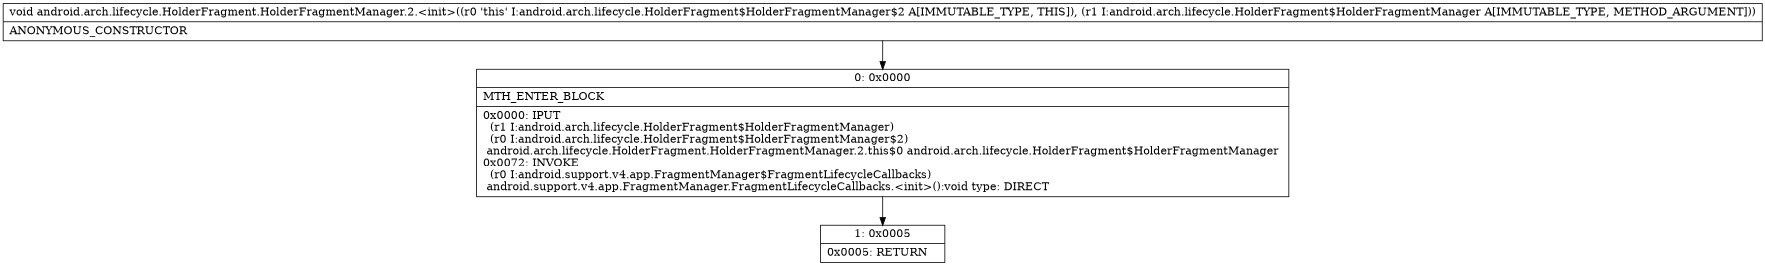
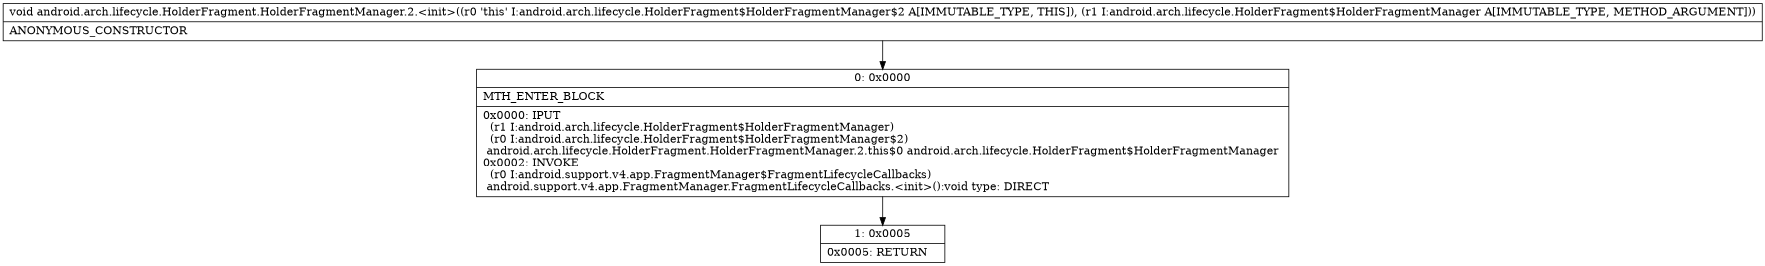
(535, 163) -> (535, 163)
